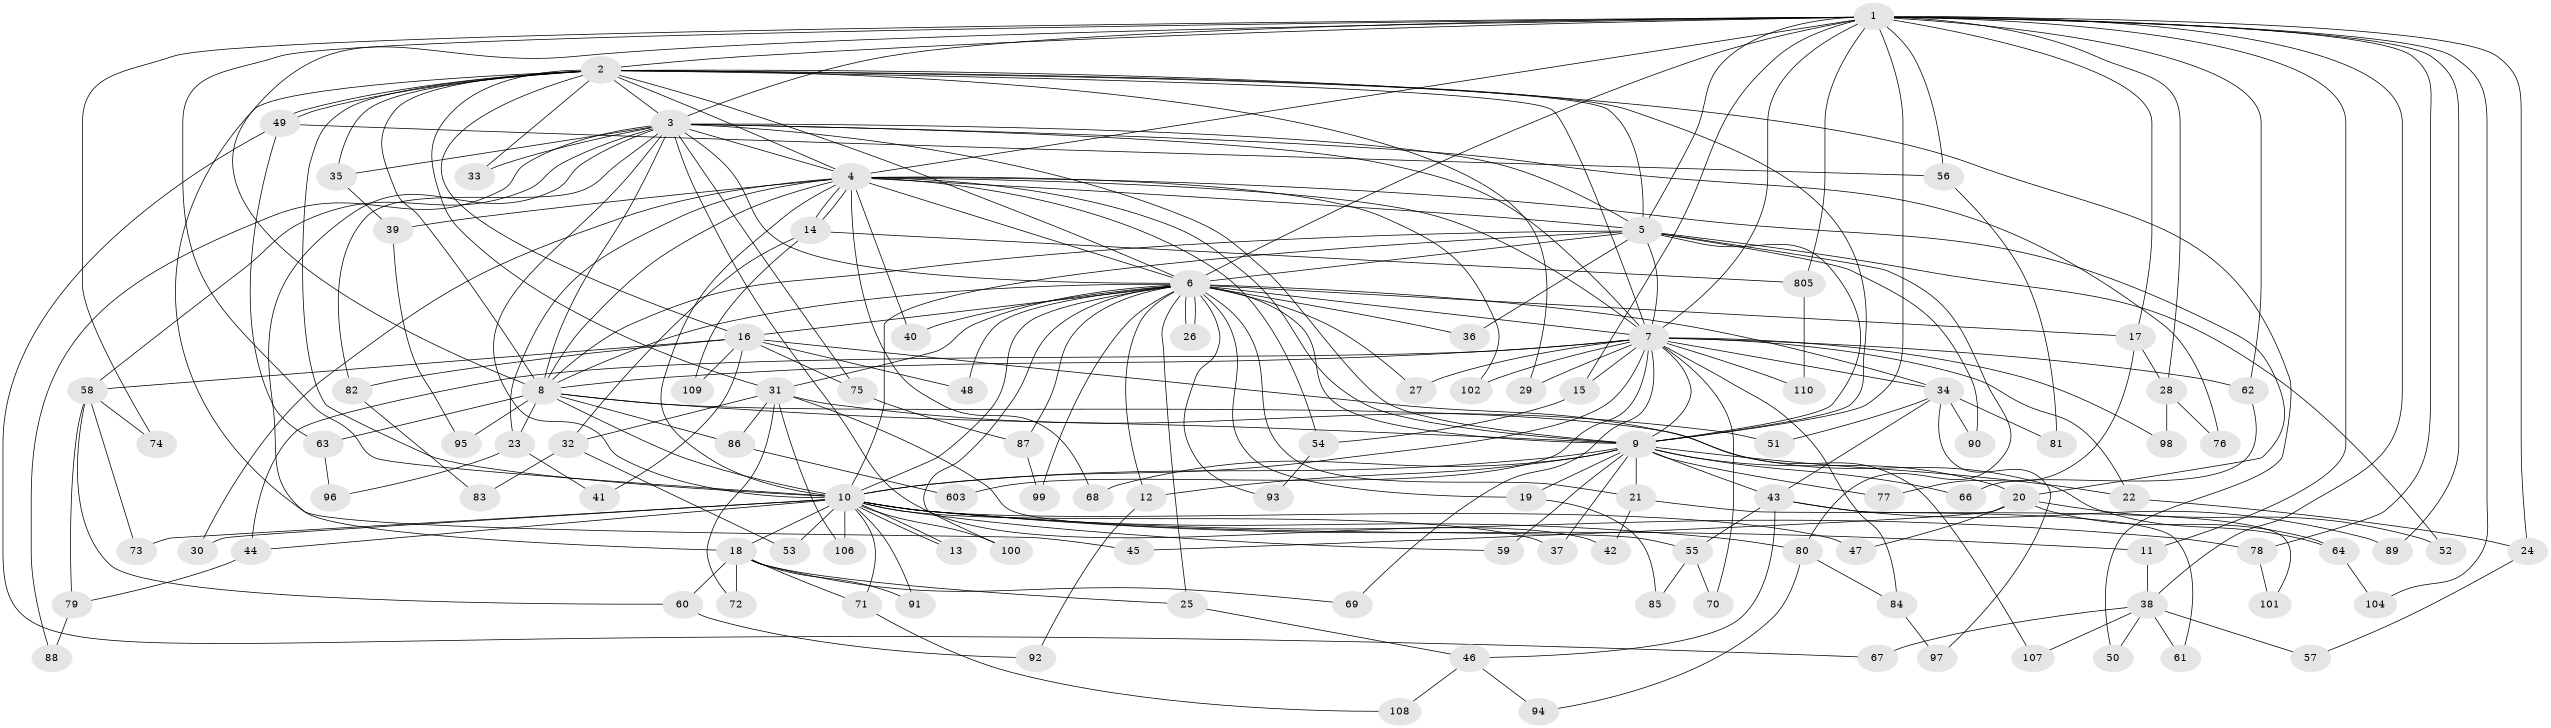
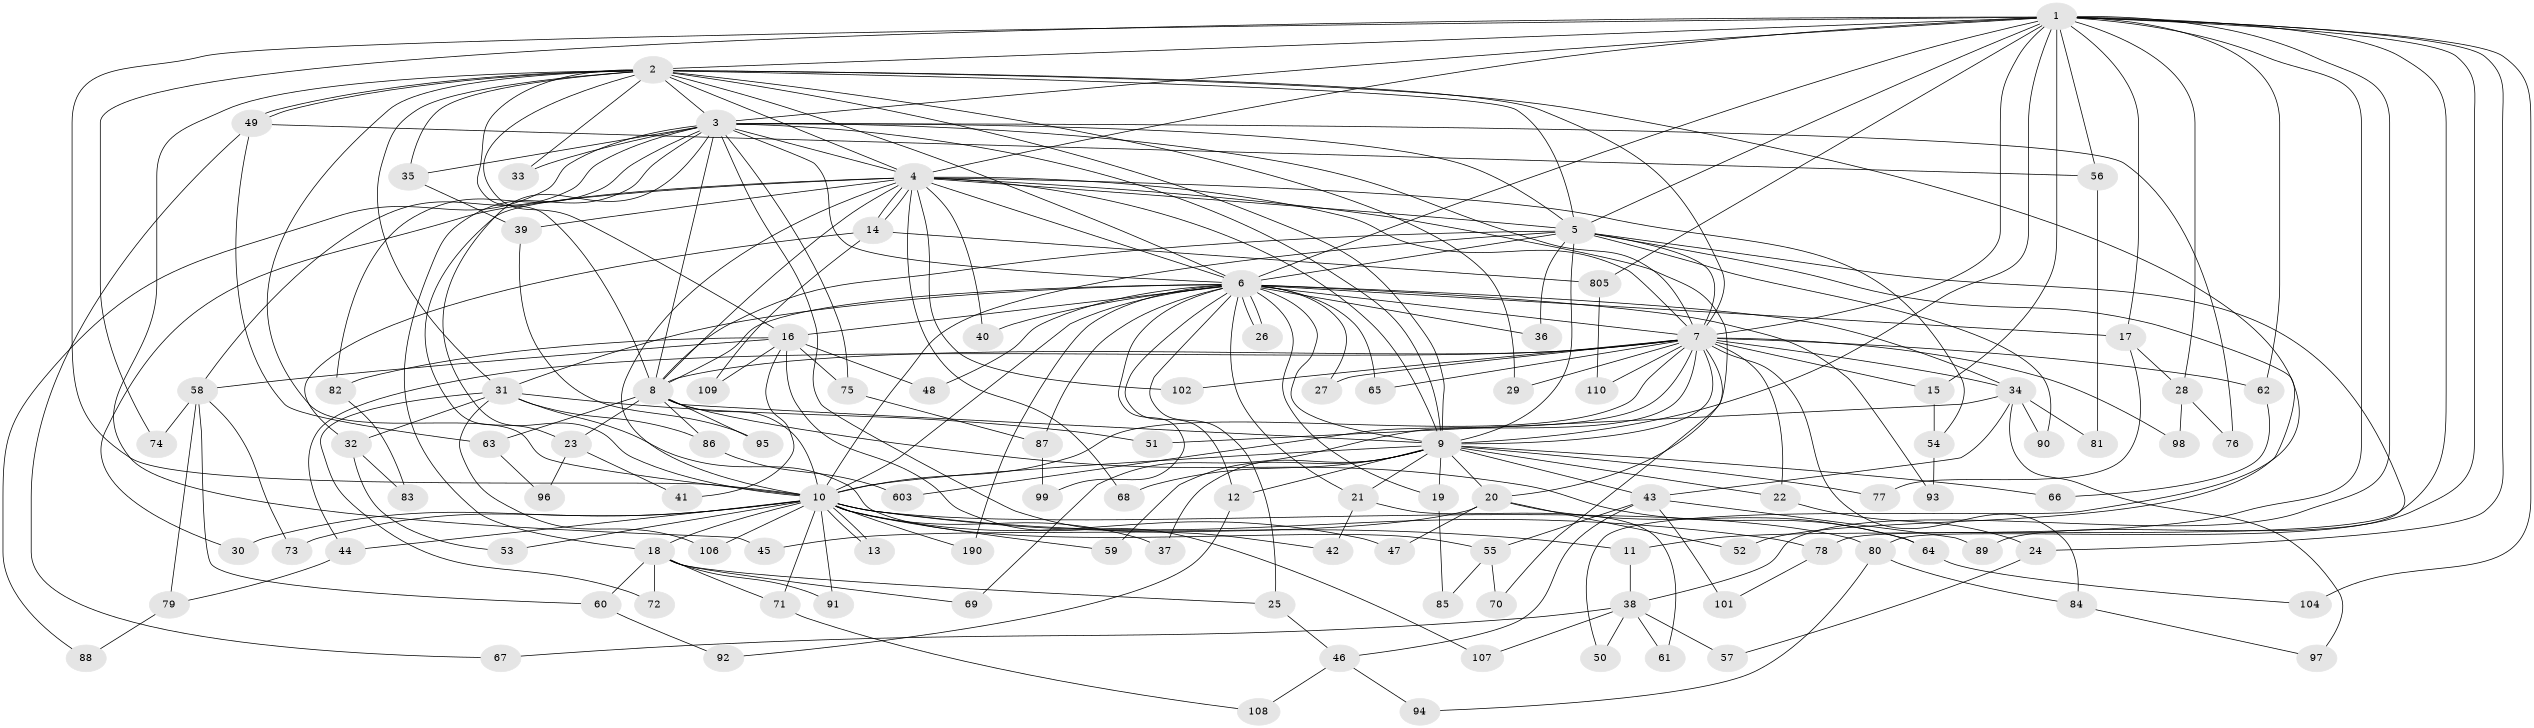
(825, 42) -> none
none -> (1375, 391)
(1011, 551) -> (973, 551)
